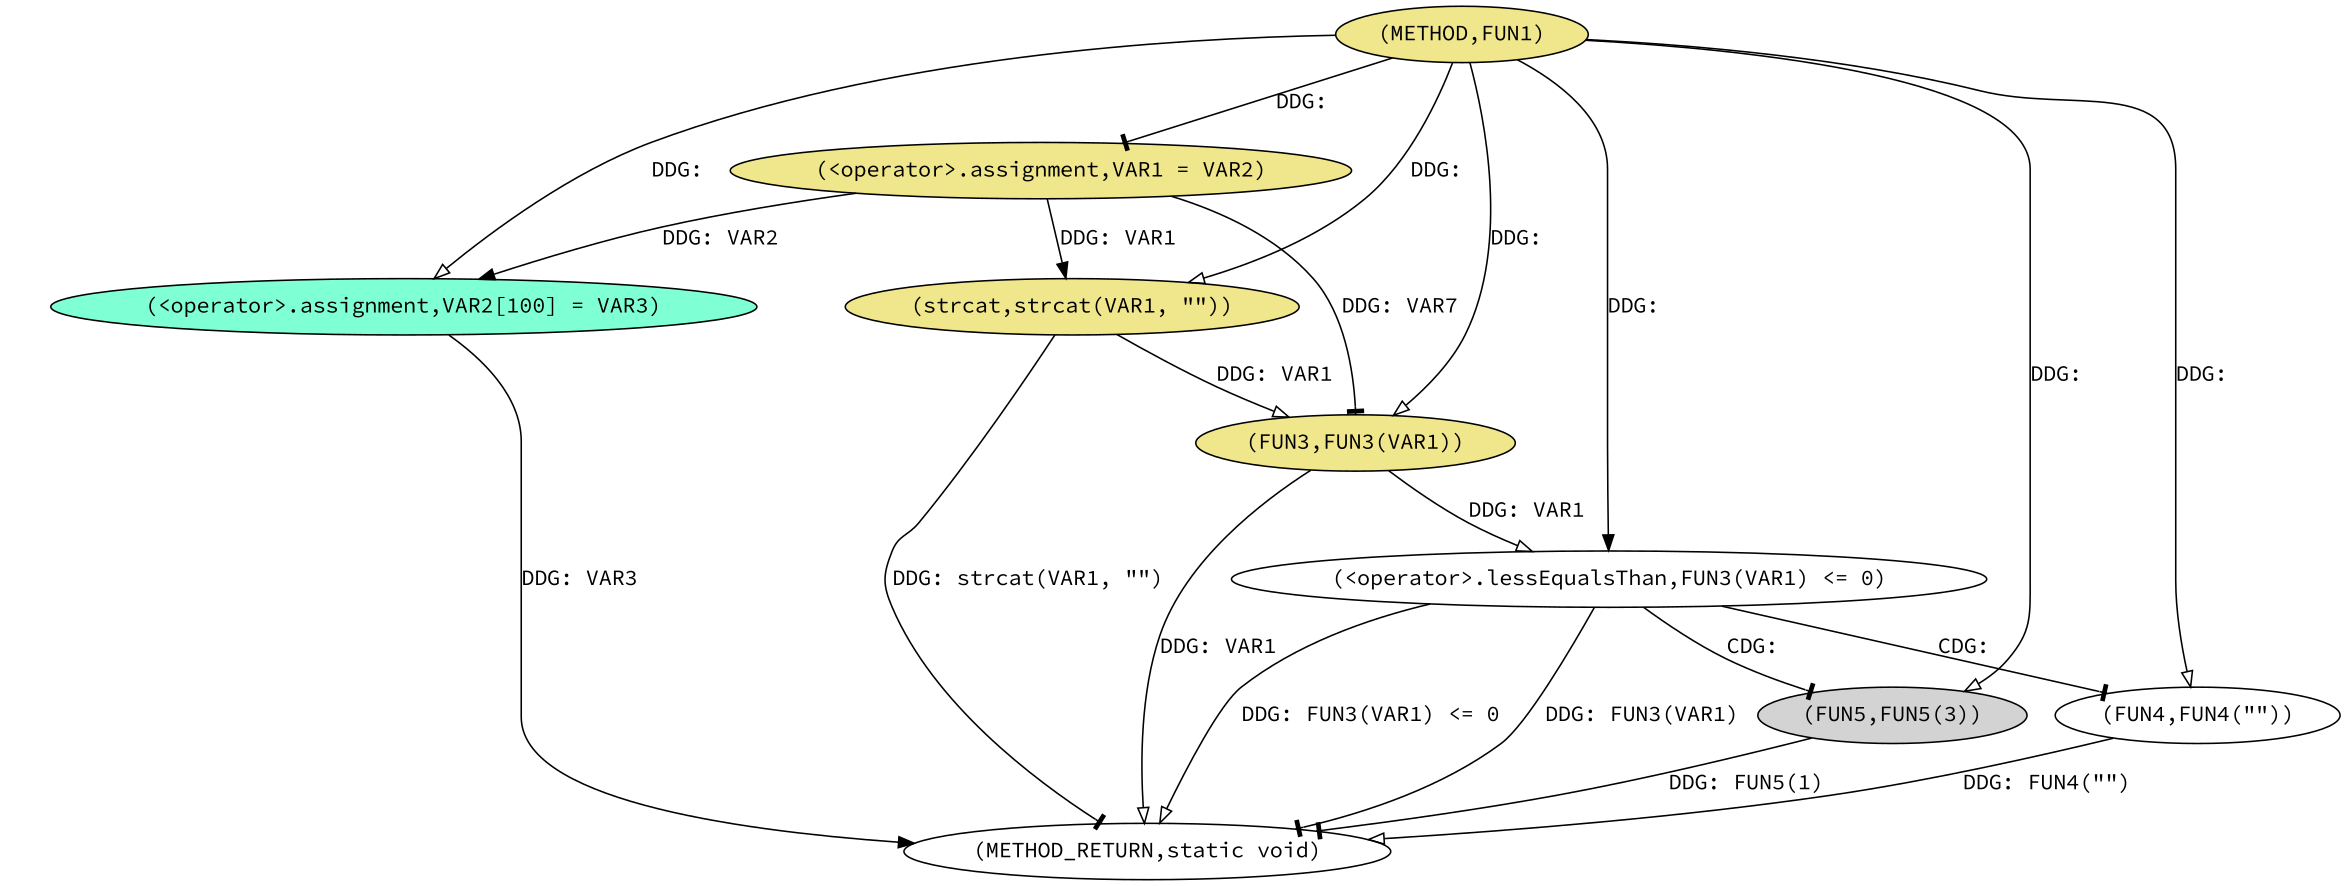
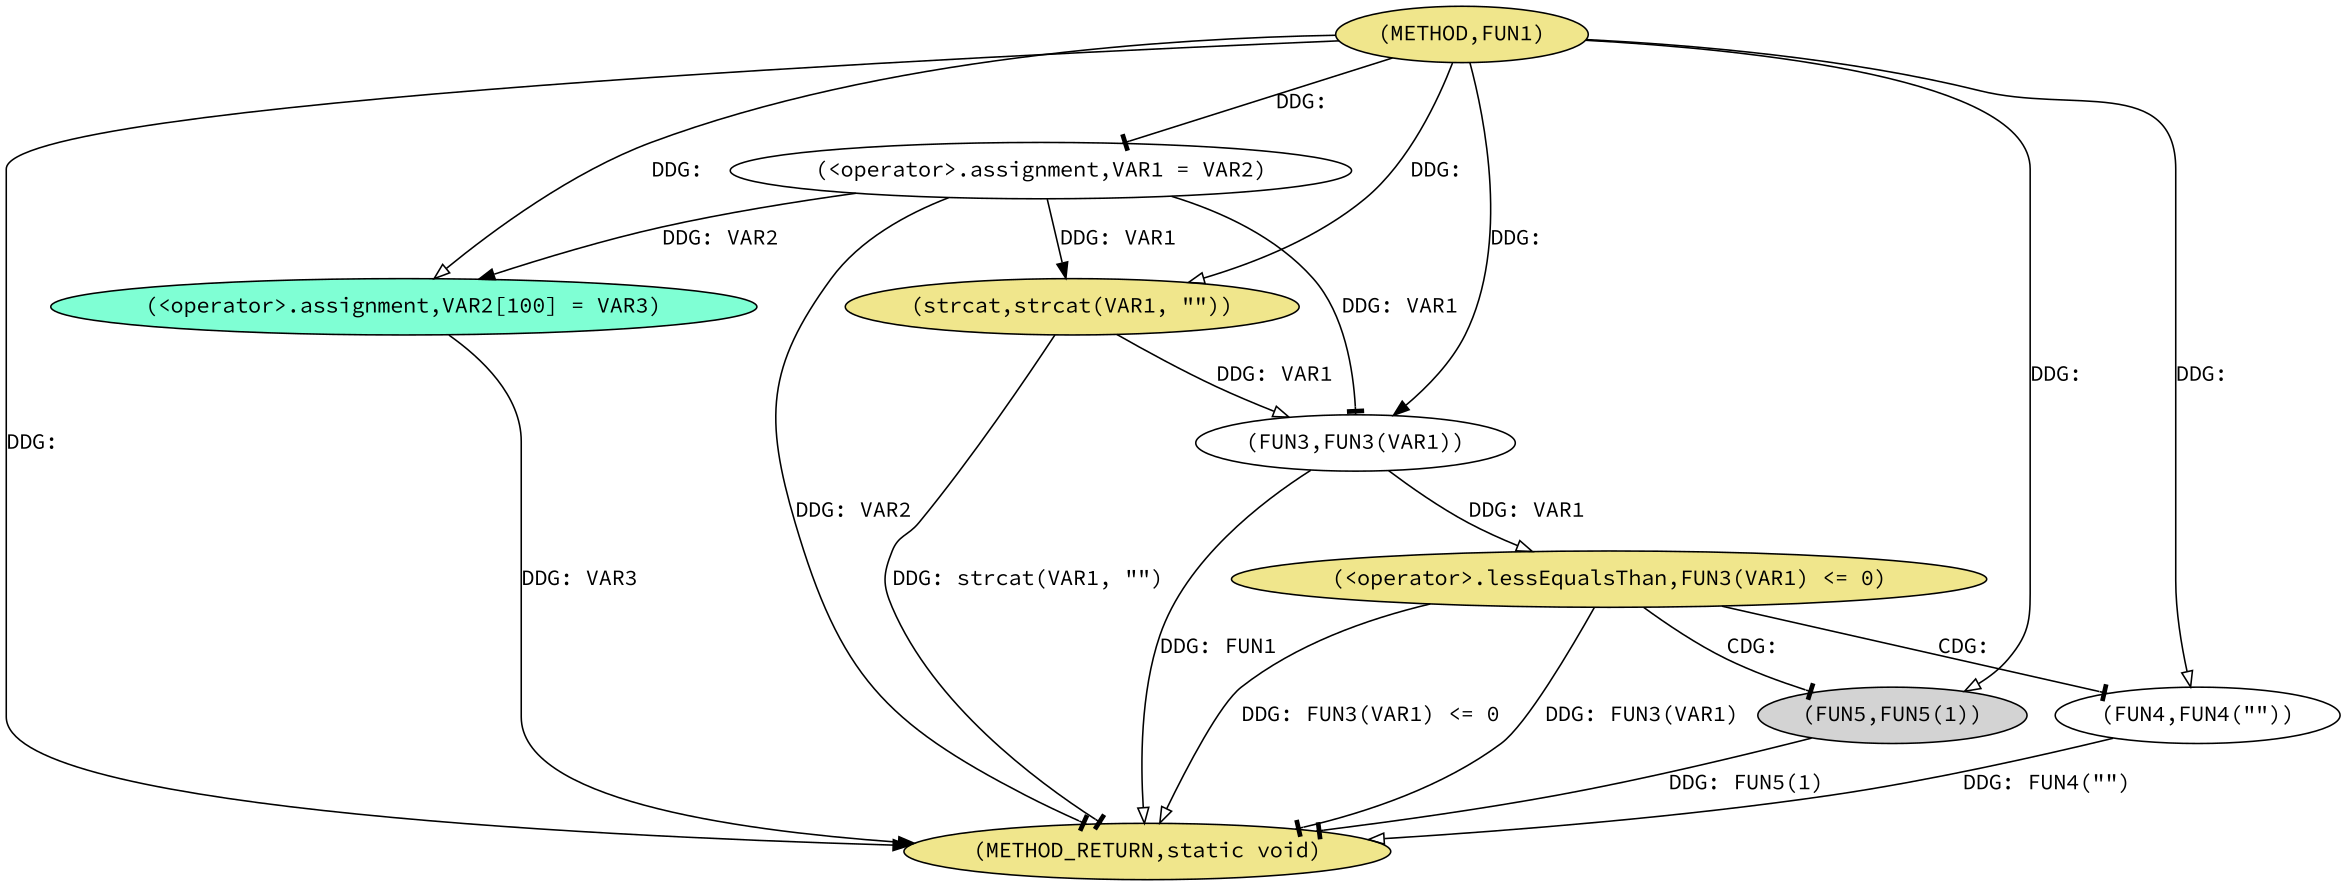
(1041, 171) -> (1041, 171)
(1488, 246) -> (1488, 246)
(1608, 278) -> (6, 226)
(1400, 307) -> (1400, 307)
(1356, 443) -> (1356, 443)
none -> (799, 535)
(1609, 579) -> (1609, 579)
(1219, 647) -> (1219, 647)
(1892, 715) -> (1892, 715)
(1147, 852) -> (1147, 852)
